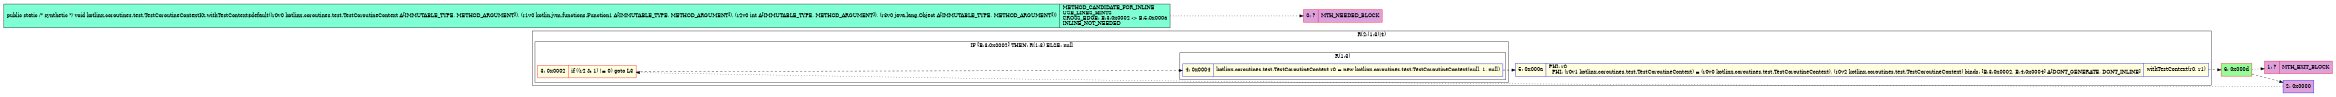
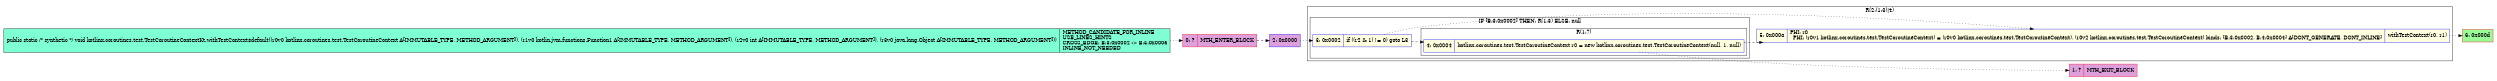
none -> (1707, 14)
(1350, 16) -> (1227, 40)
(1343, 57) -> (1584, 32)
(2256, 69) -> (1852, 67)
(2213, 70) -> (2455, 36)
(587, 72) -> (1362, 41)
(2266, 78) -> (1261, 41)
